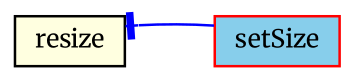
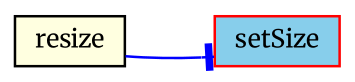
(176, 24) -> (163, 58)
